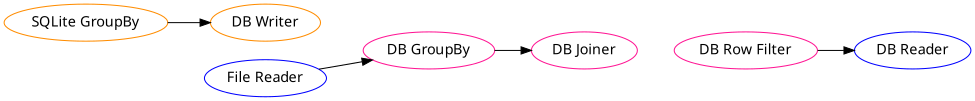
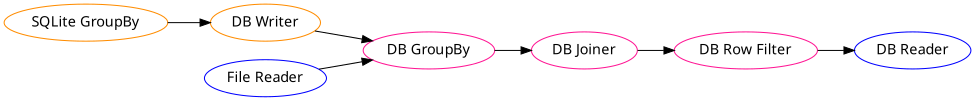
none -> (339, 35)
none -> (651, 50)
